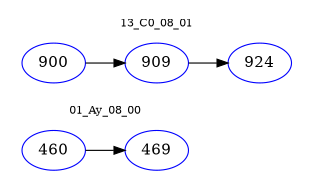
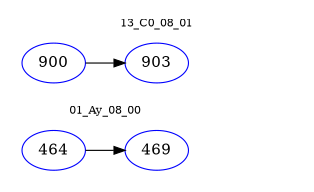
(157, 63) -> (157, 63)
(260, 63) -> none
(54, 150) -> (54, 150)
